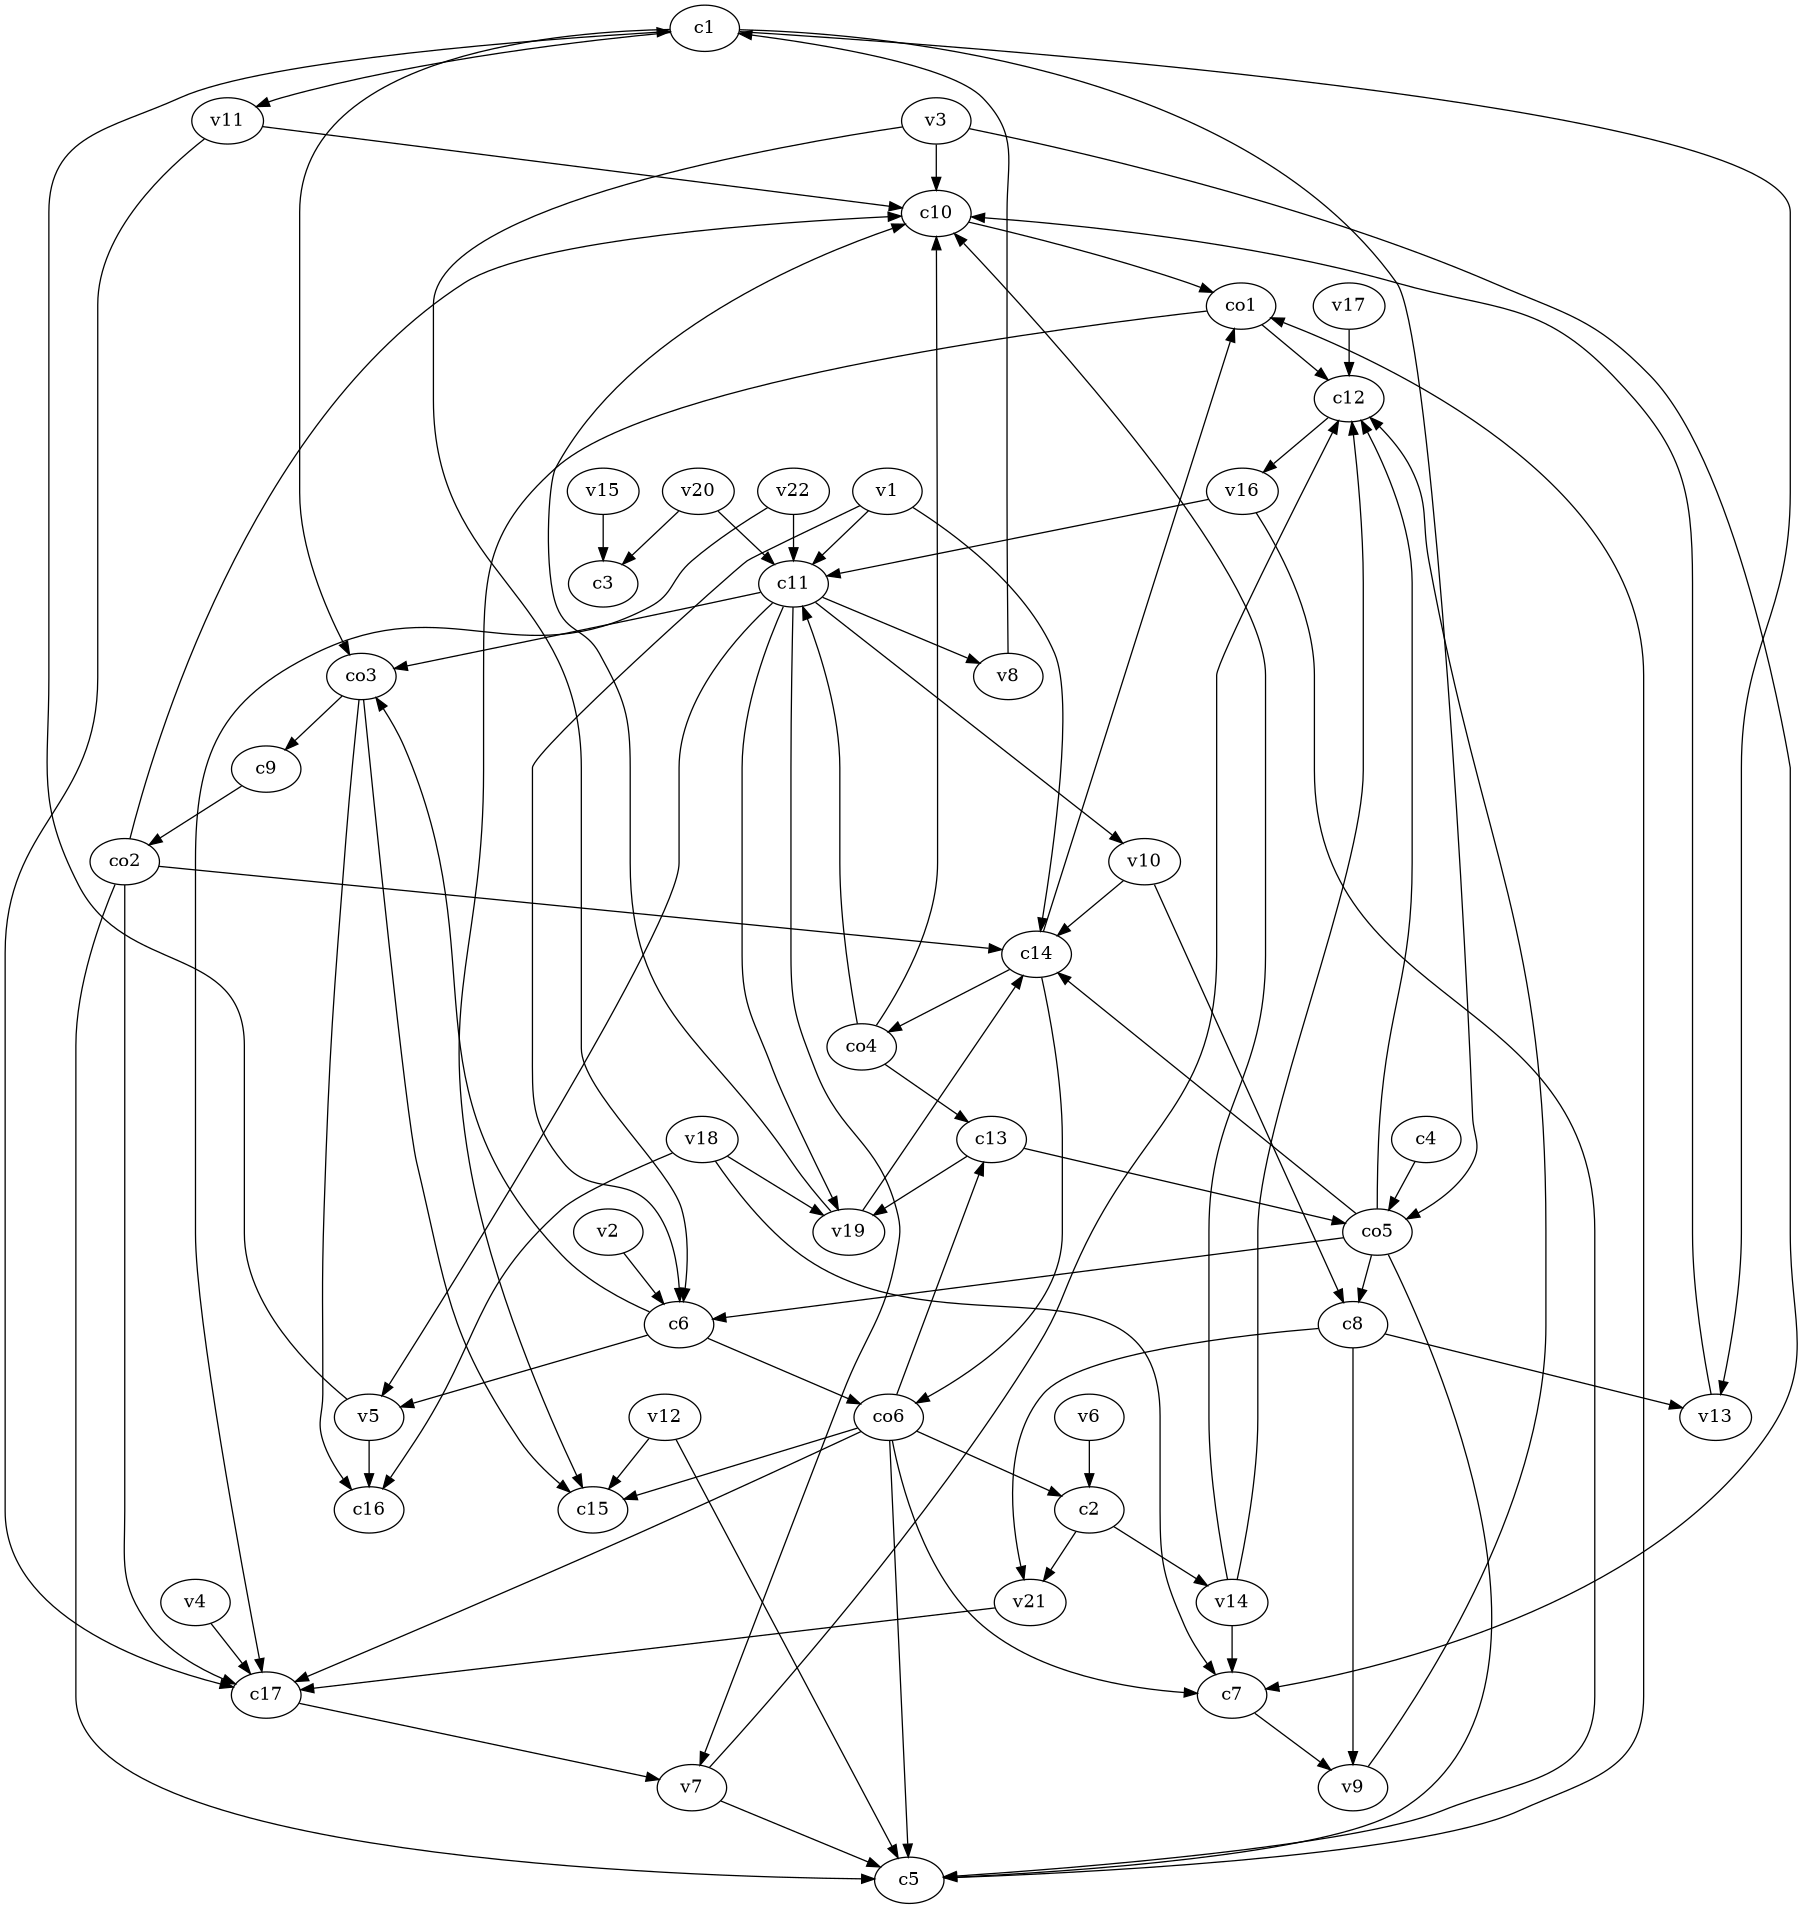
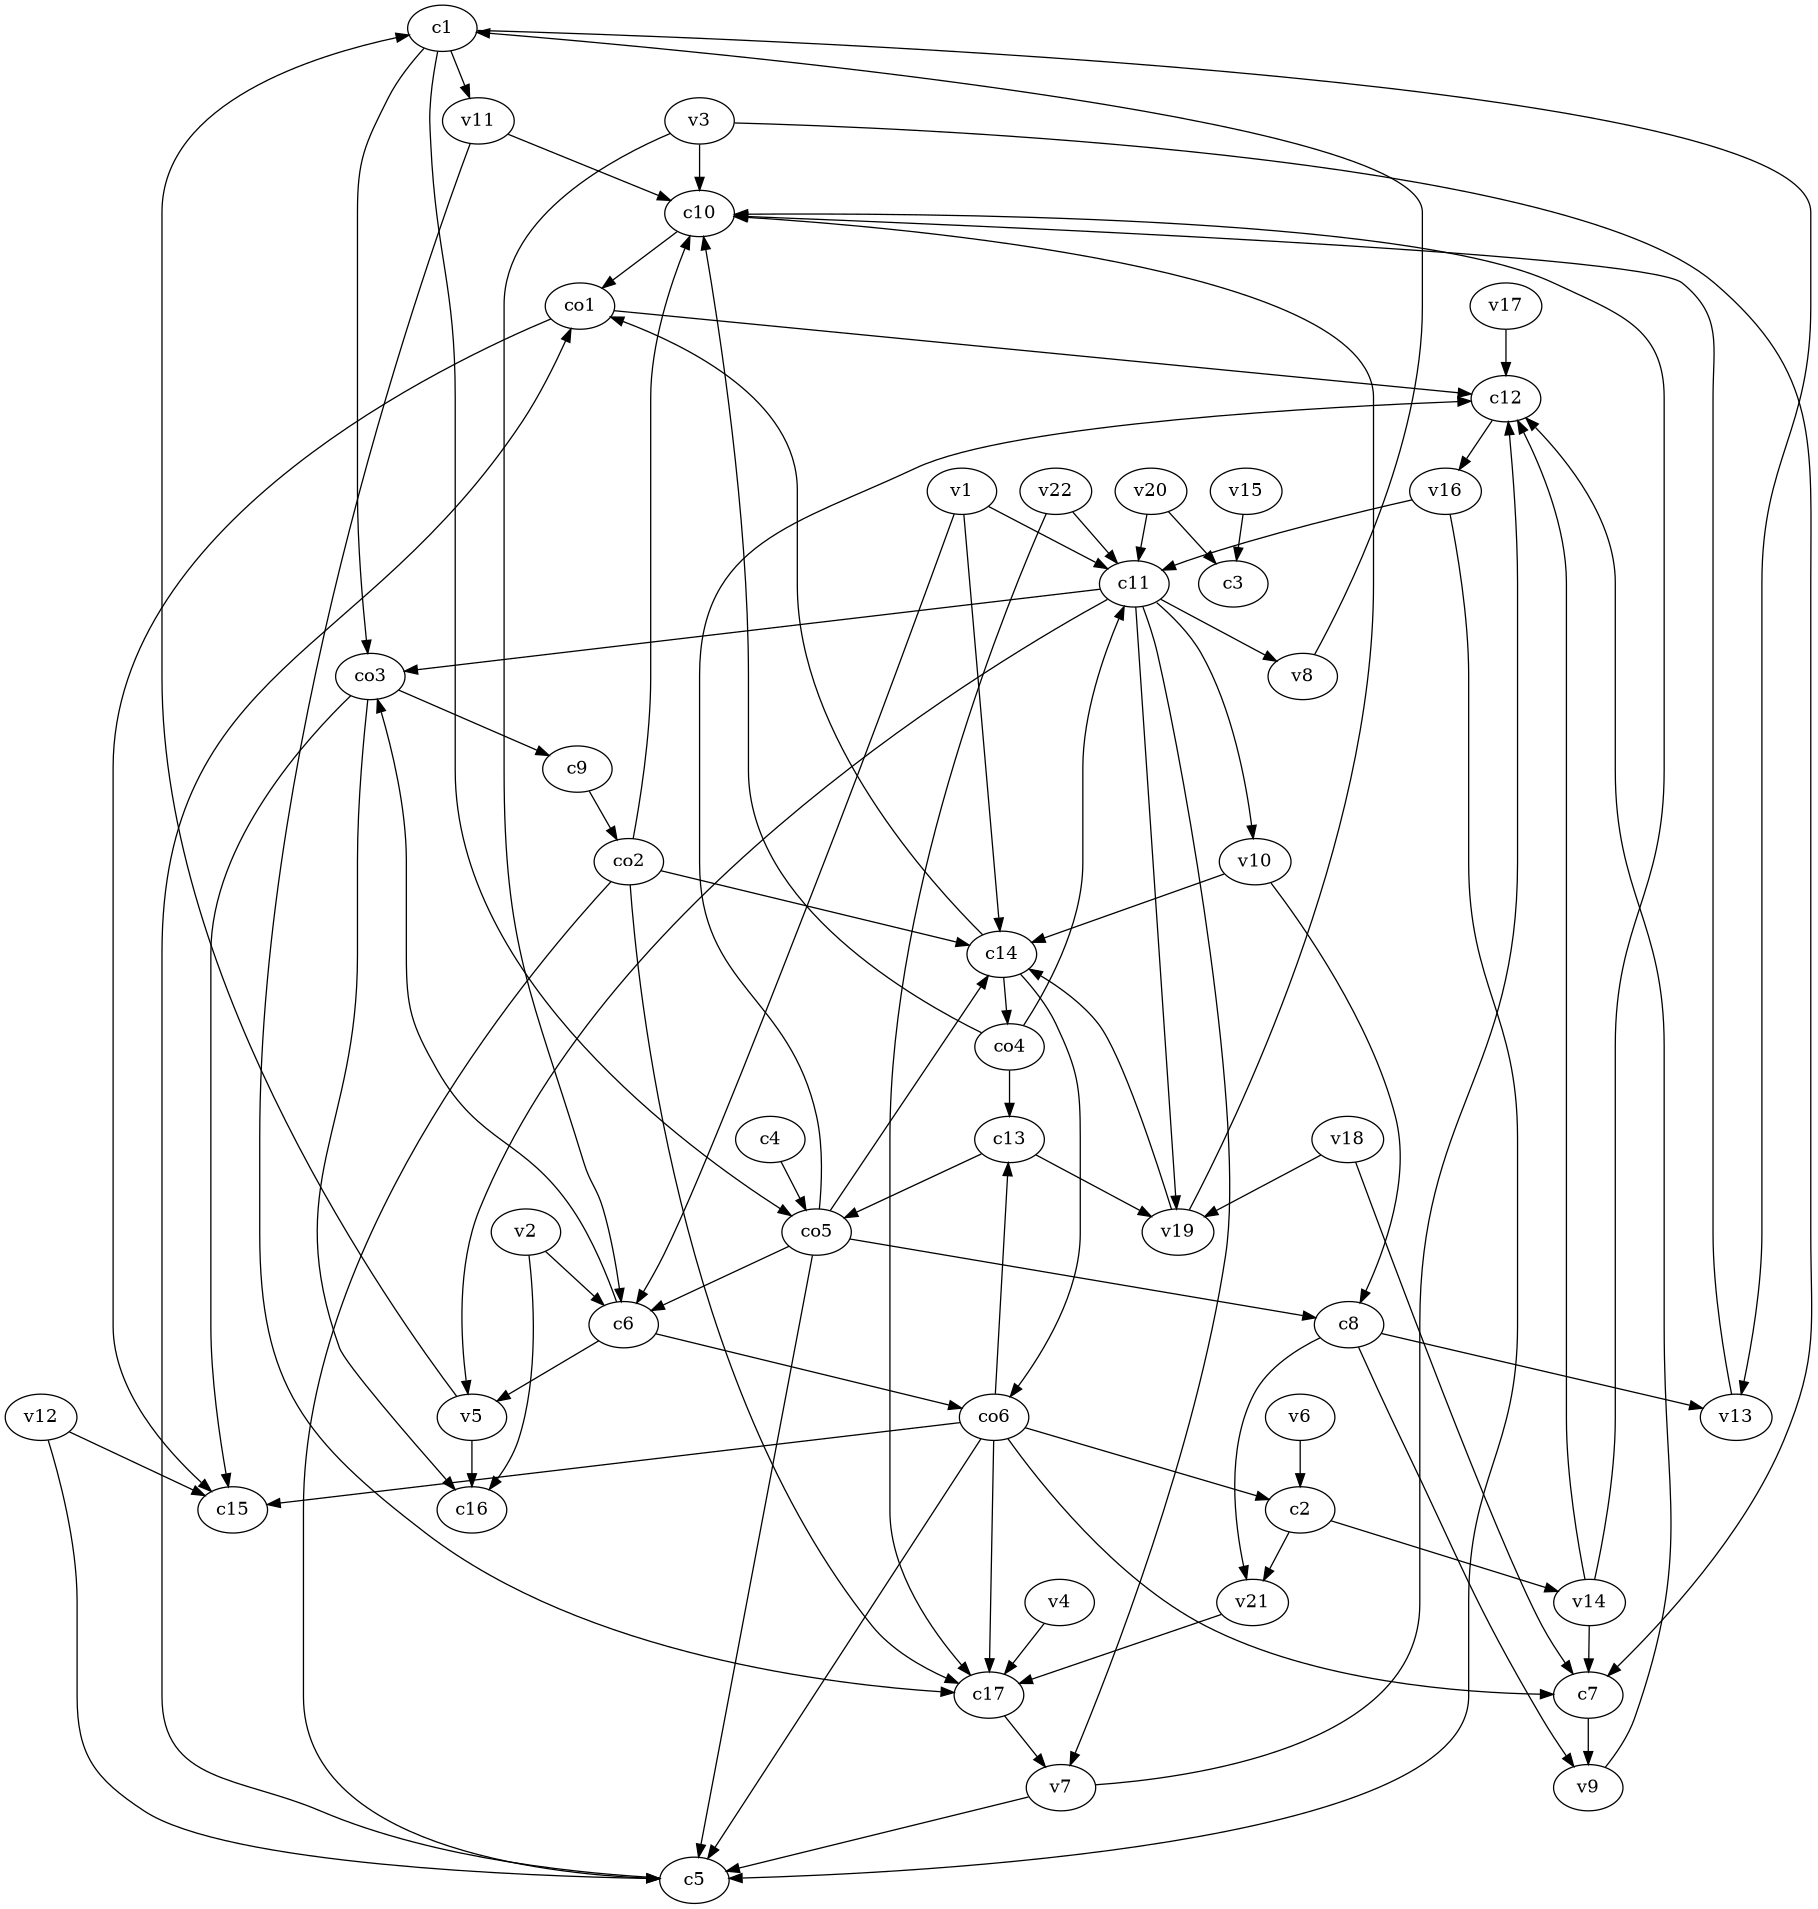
(492, 1293) -> (531, 1370)
